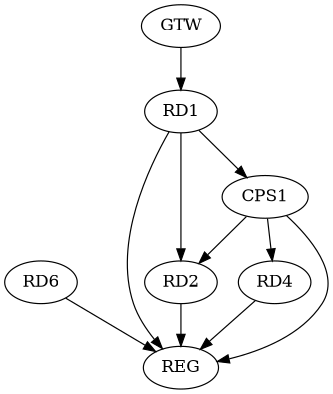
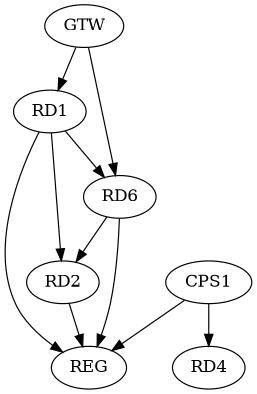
none -> (101, 106)
(219, 150) -> (81, 150)
(227, 236) -> (95, 234)
(232, 321) -> none
